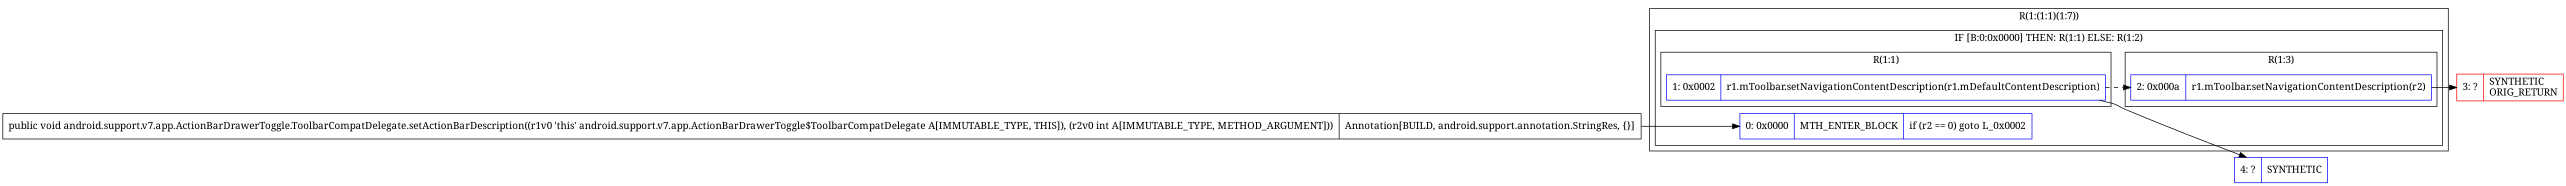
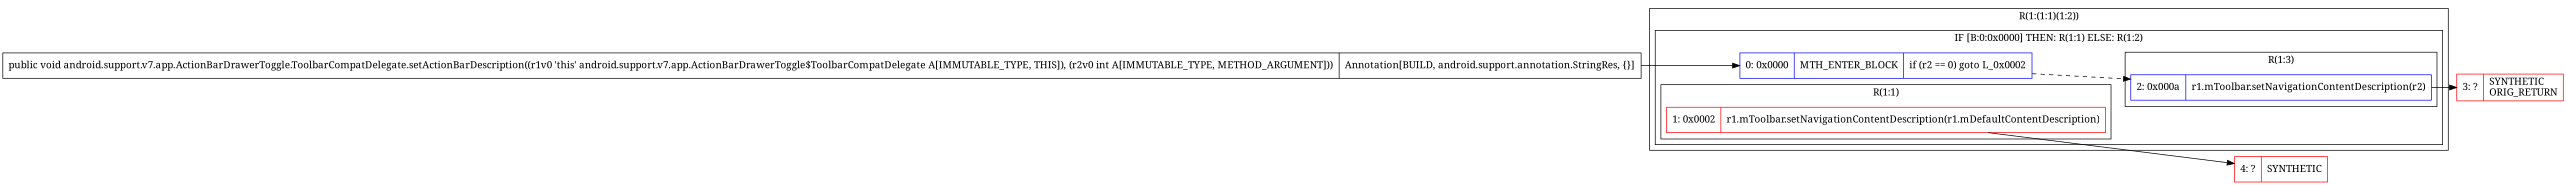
(2049, 17) -> (2049, 17)
(1886, 87) -> (1886, 120)
(2115, 87) -> (2078, 76)
(2281, 170) -> (2281, 169)
